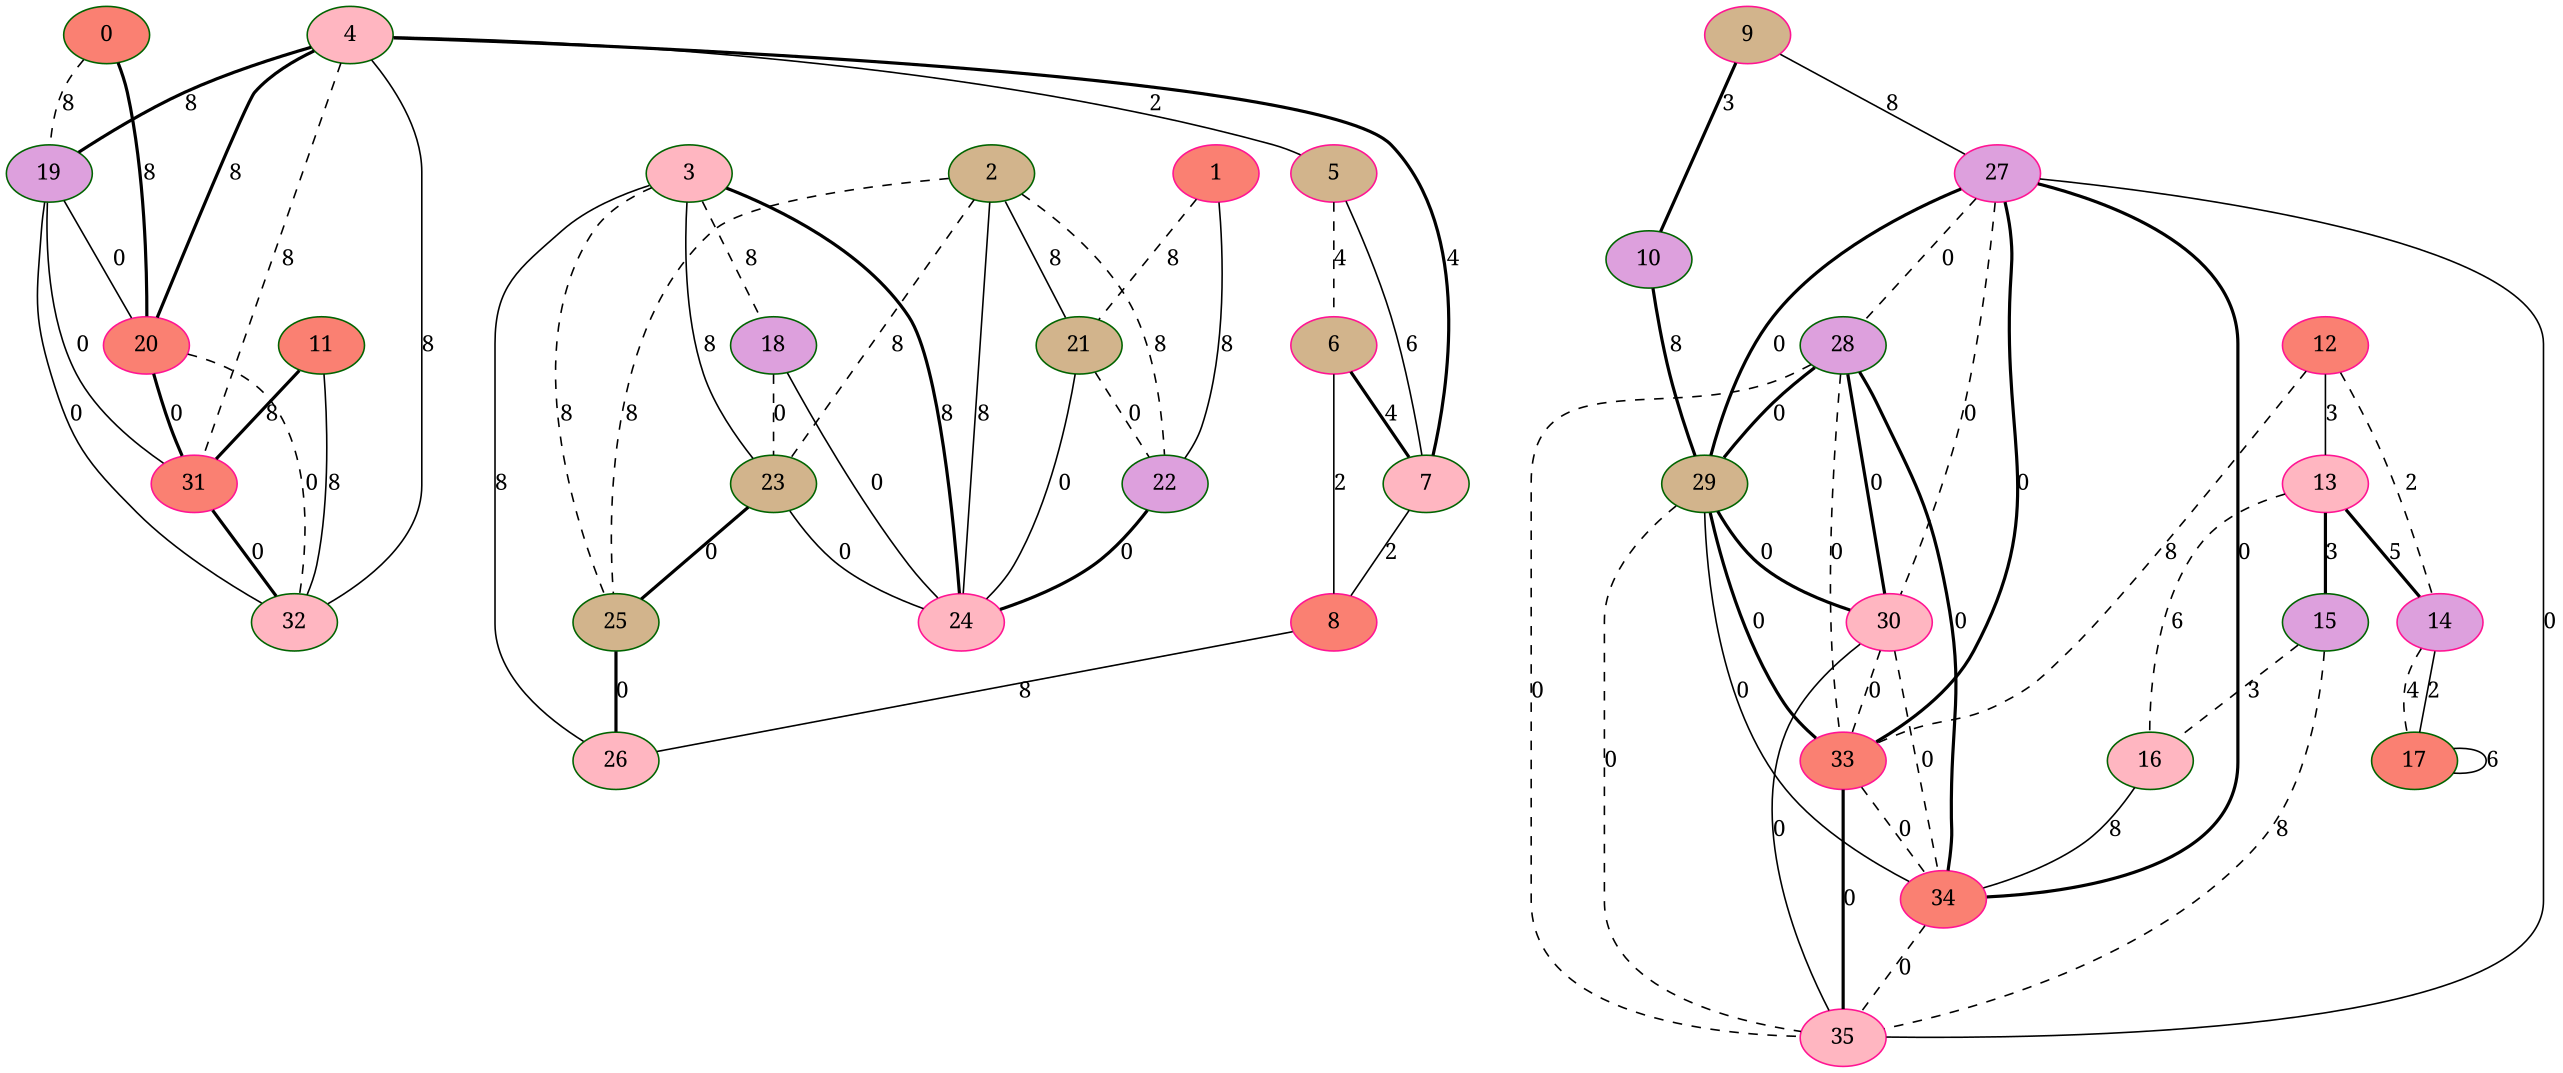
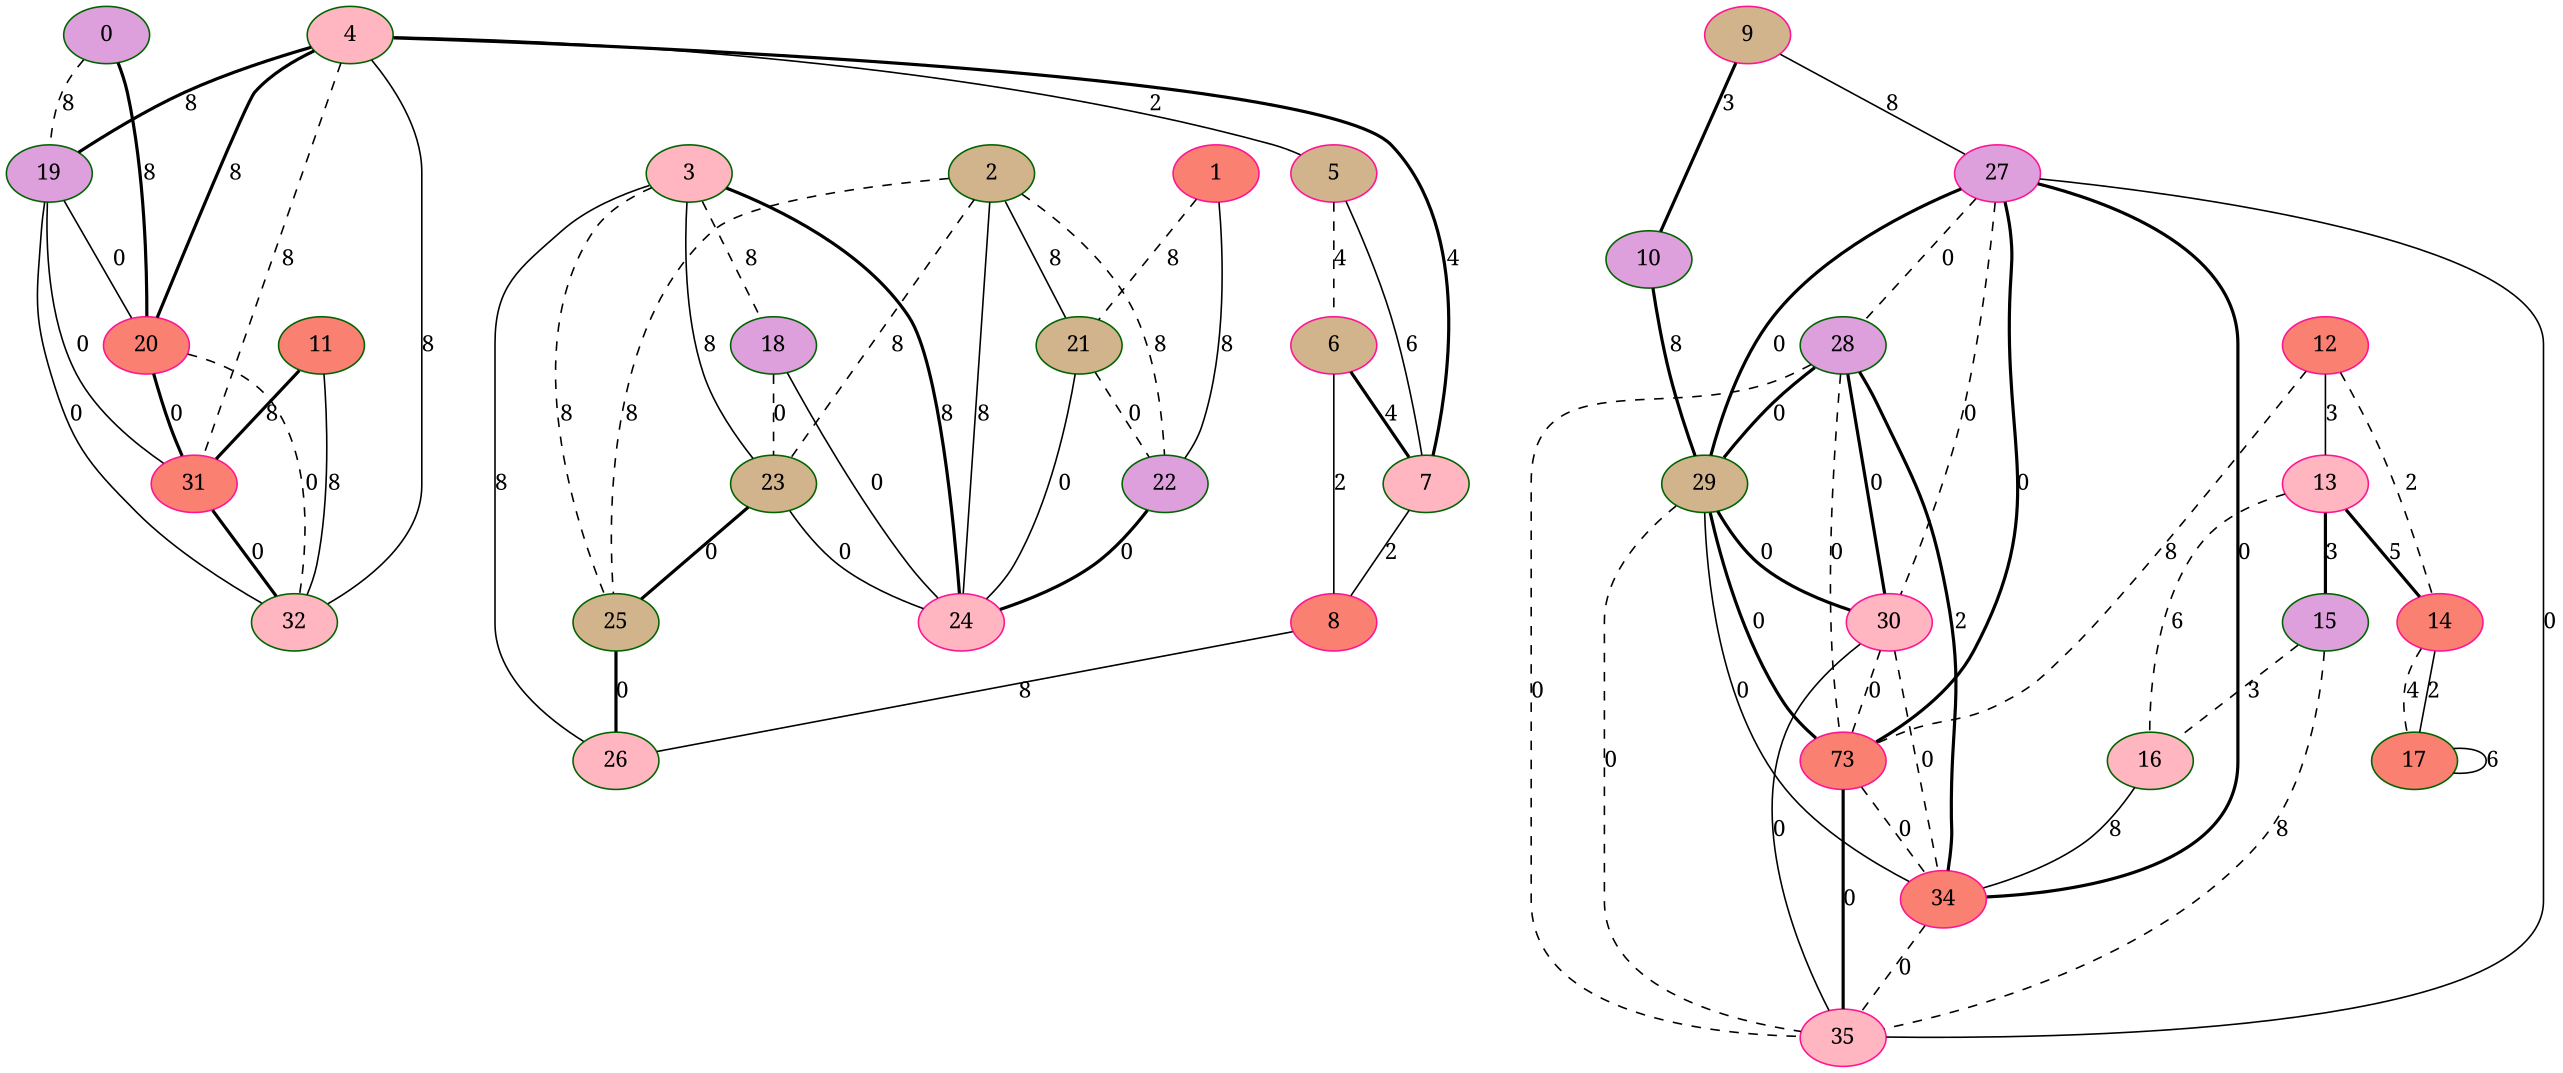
(107, 35) -> (107, 35)
(1961, 622) -> (1961, 622)
(2440, 622) -> (2440, 622)
(1843, 761) -> (1843, 761)
